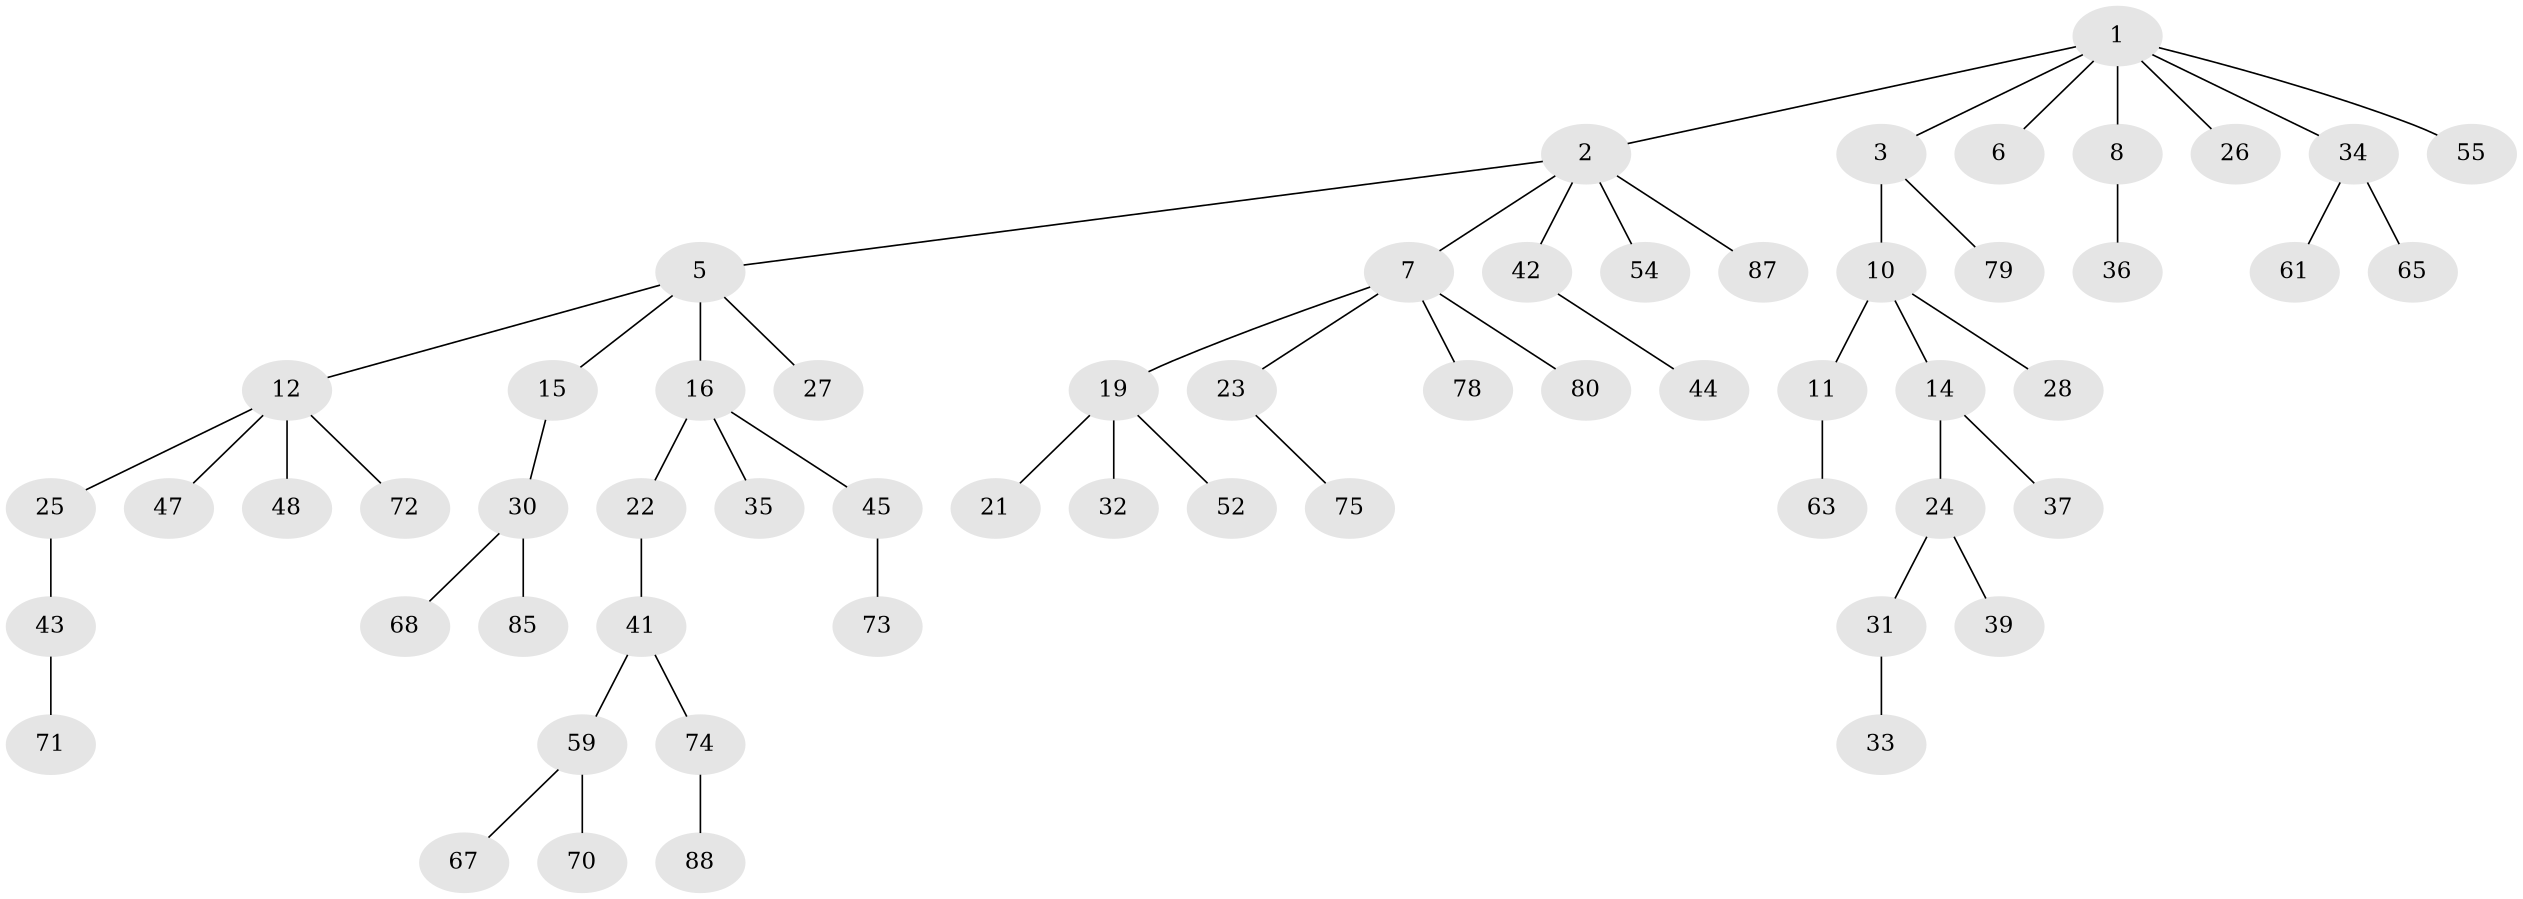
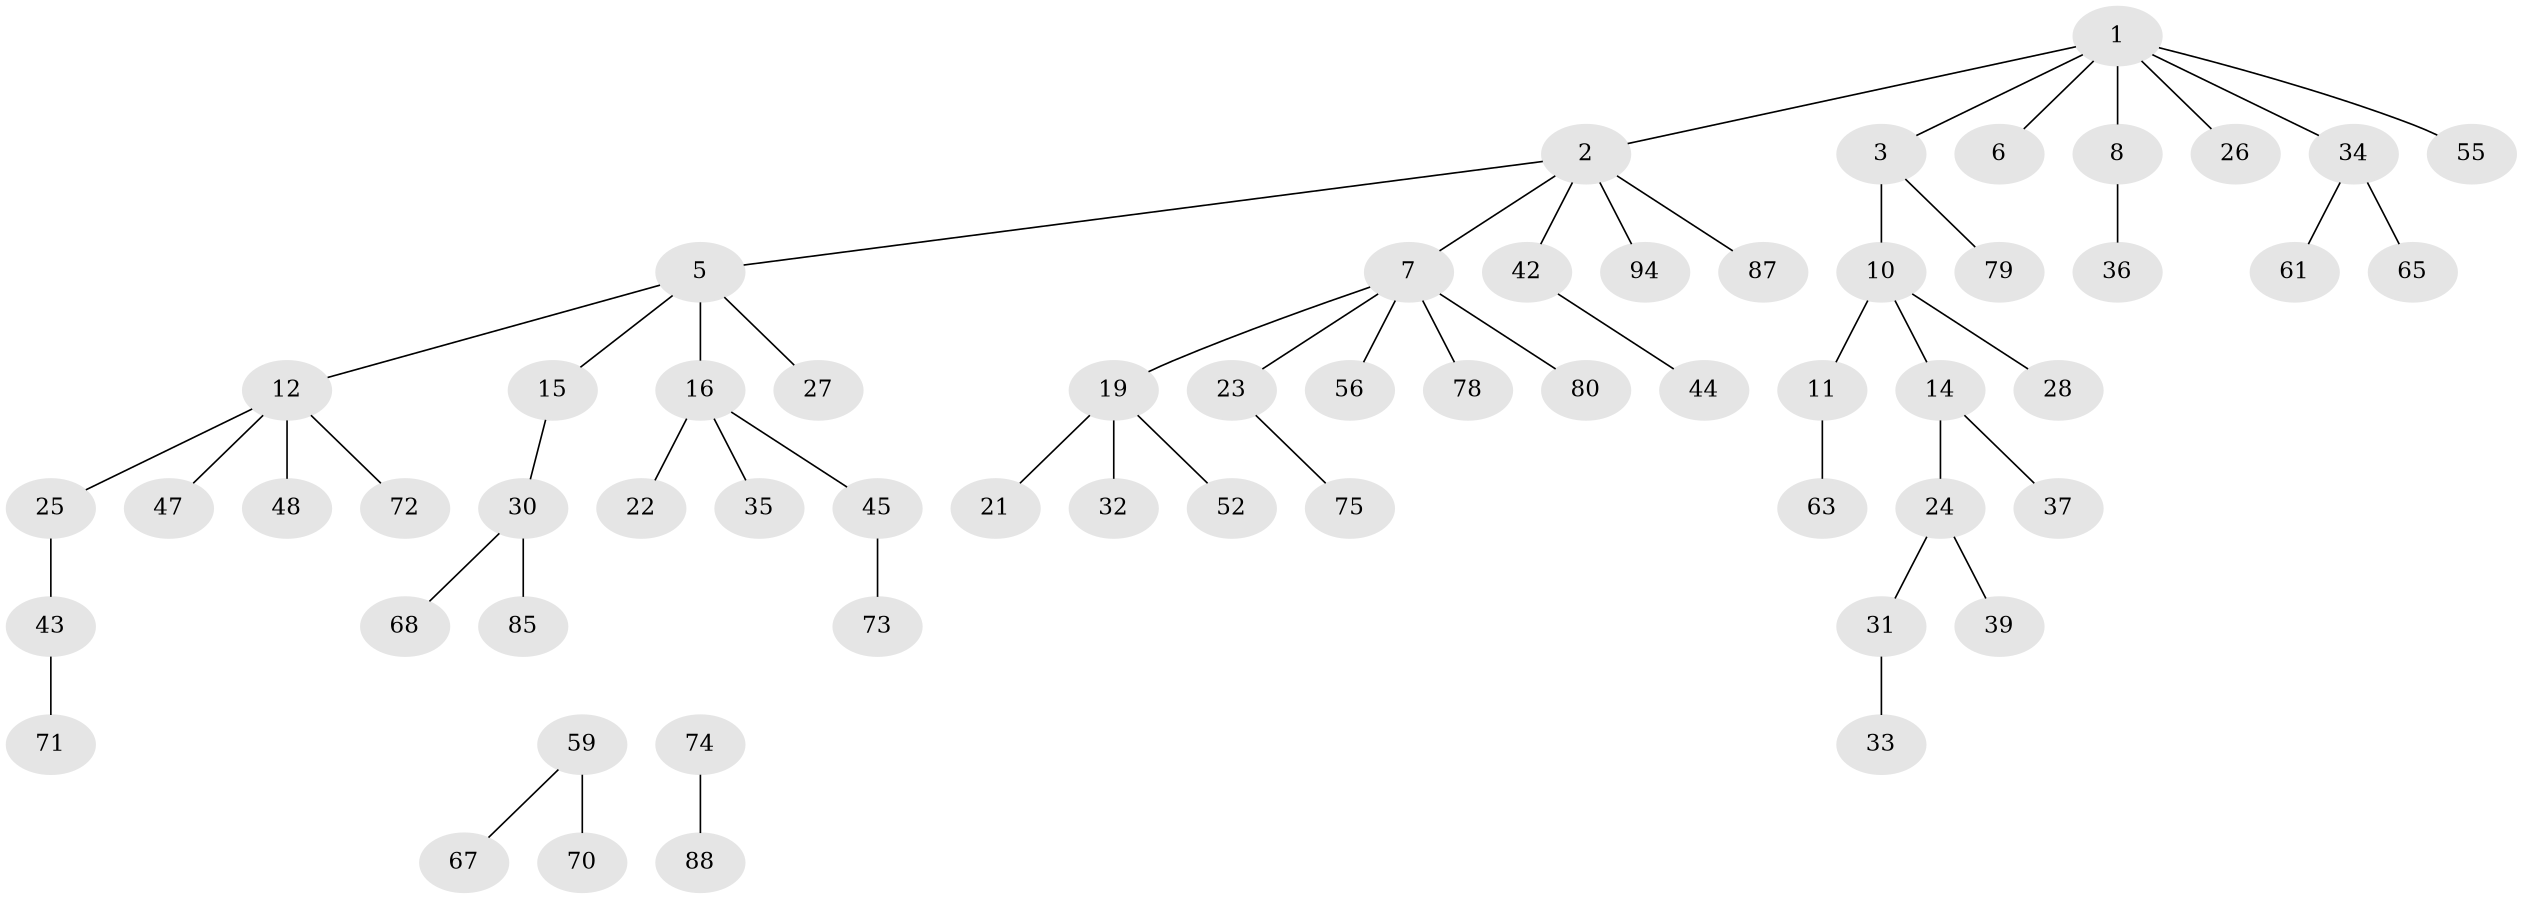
(1645, 272) -> (1645, 272)
none -> (1350, 390)
(641, 627) -> none
